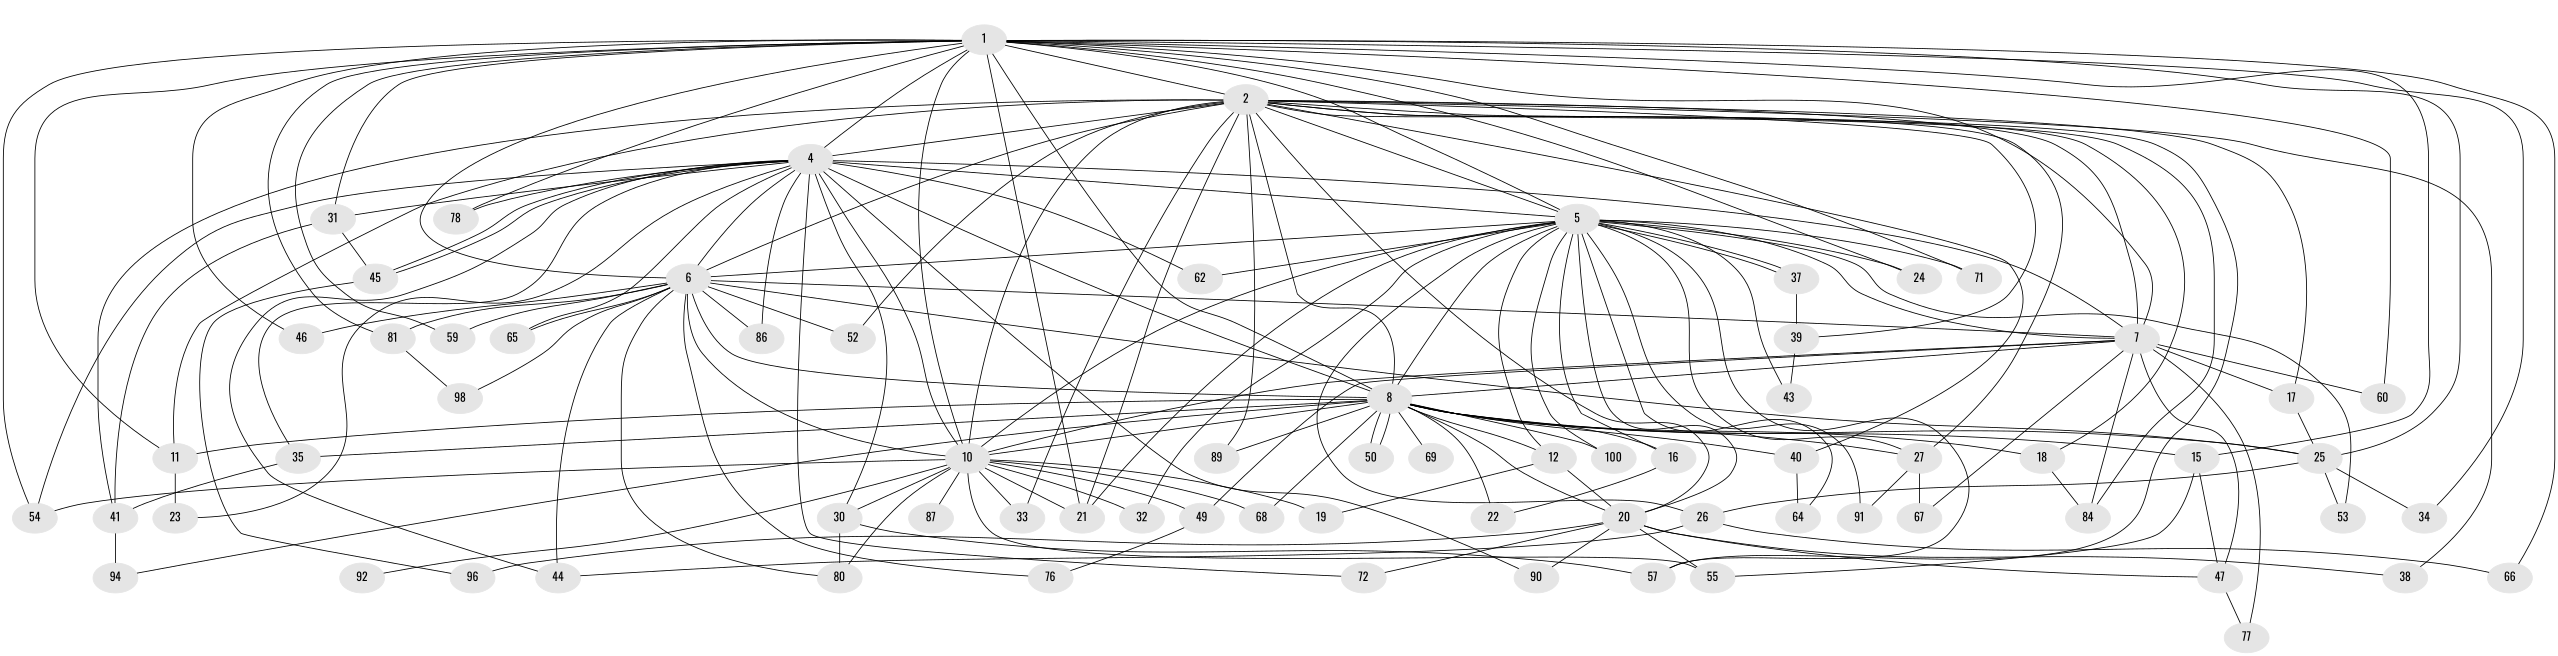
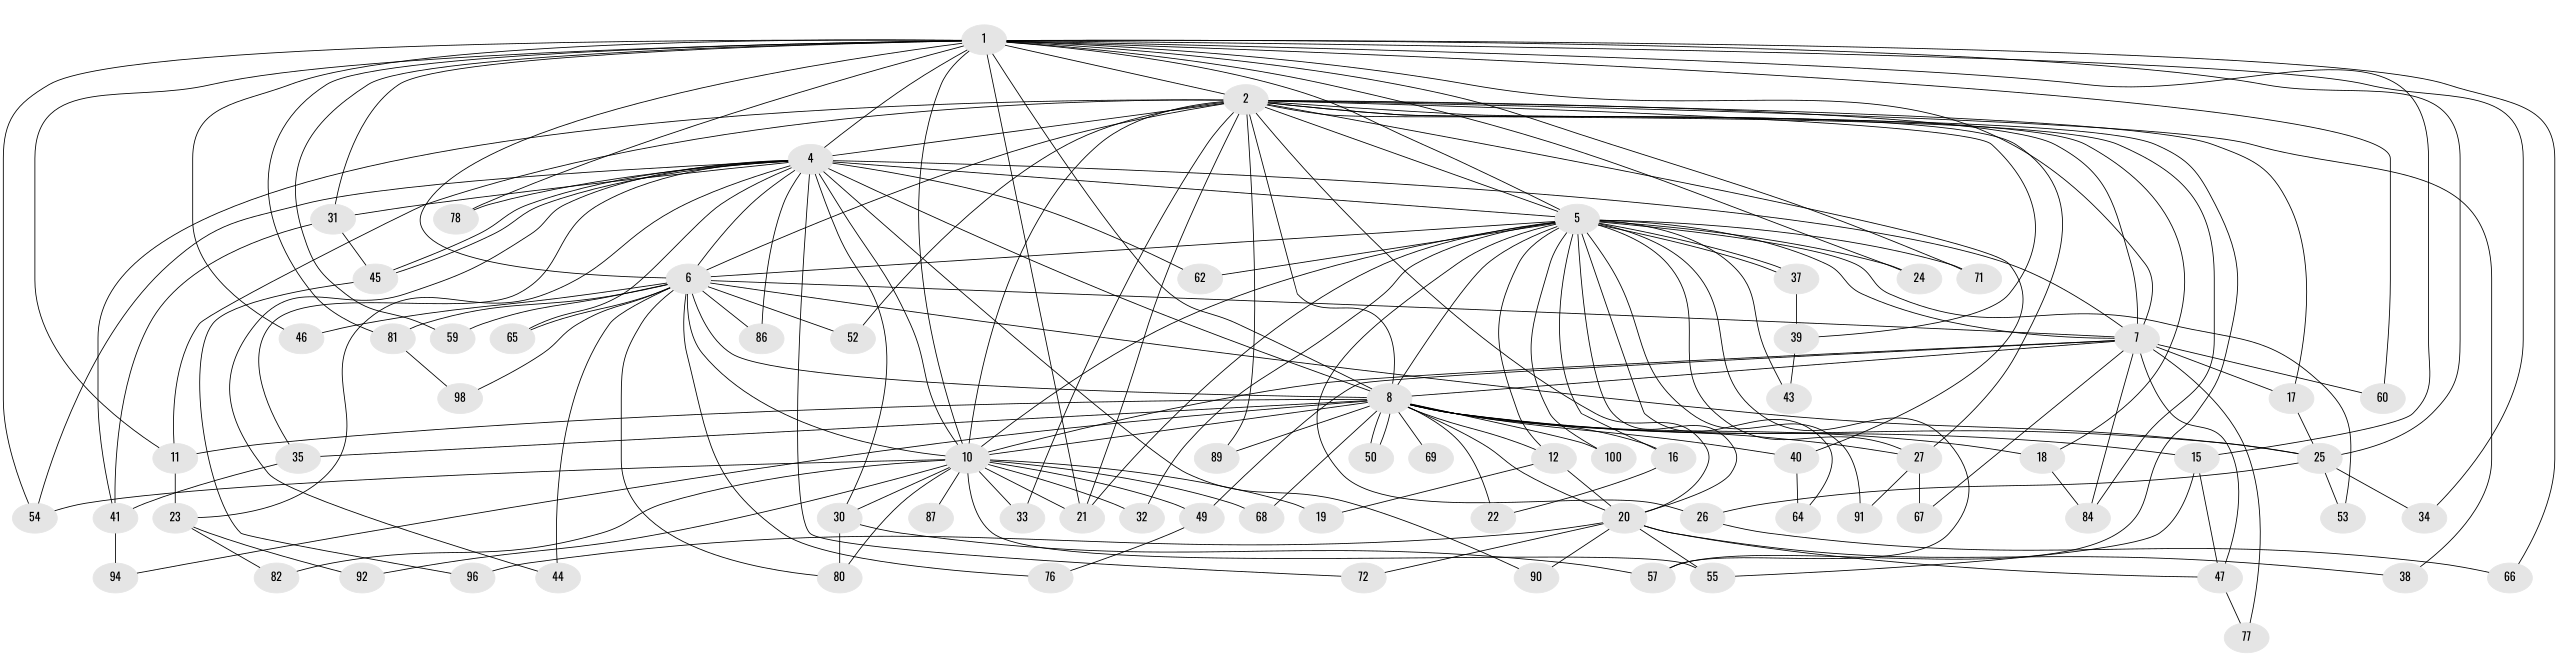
none -> (274, 554)
(939, 560) -> none
none -> (277, 578)
